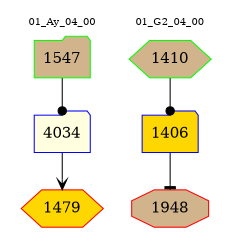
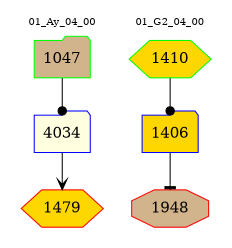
(62, 59) -> (62, 59)
(170, 59) -> (170, 59)
